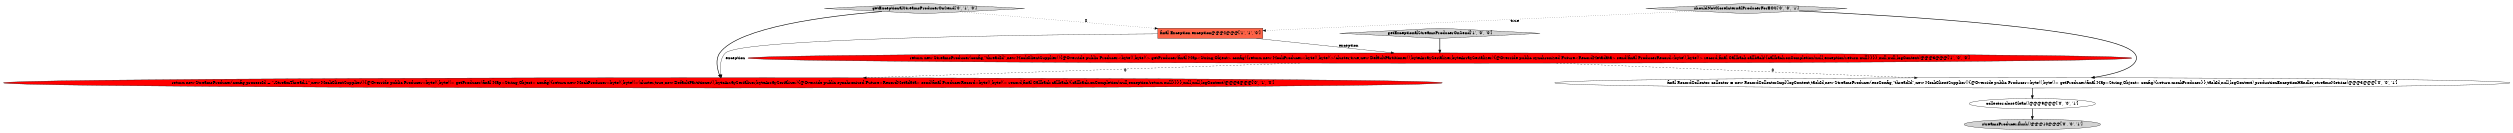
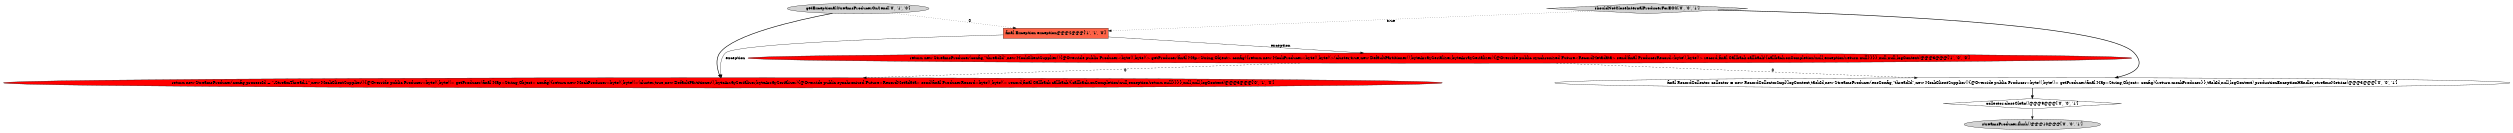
(924, 9) -> (858, 9)
(1440, 33) -> none
(2032, 104) -> (2032, 104)
(2032, 113) -> (2032, 113)
